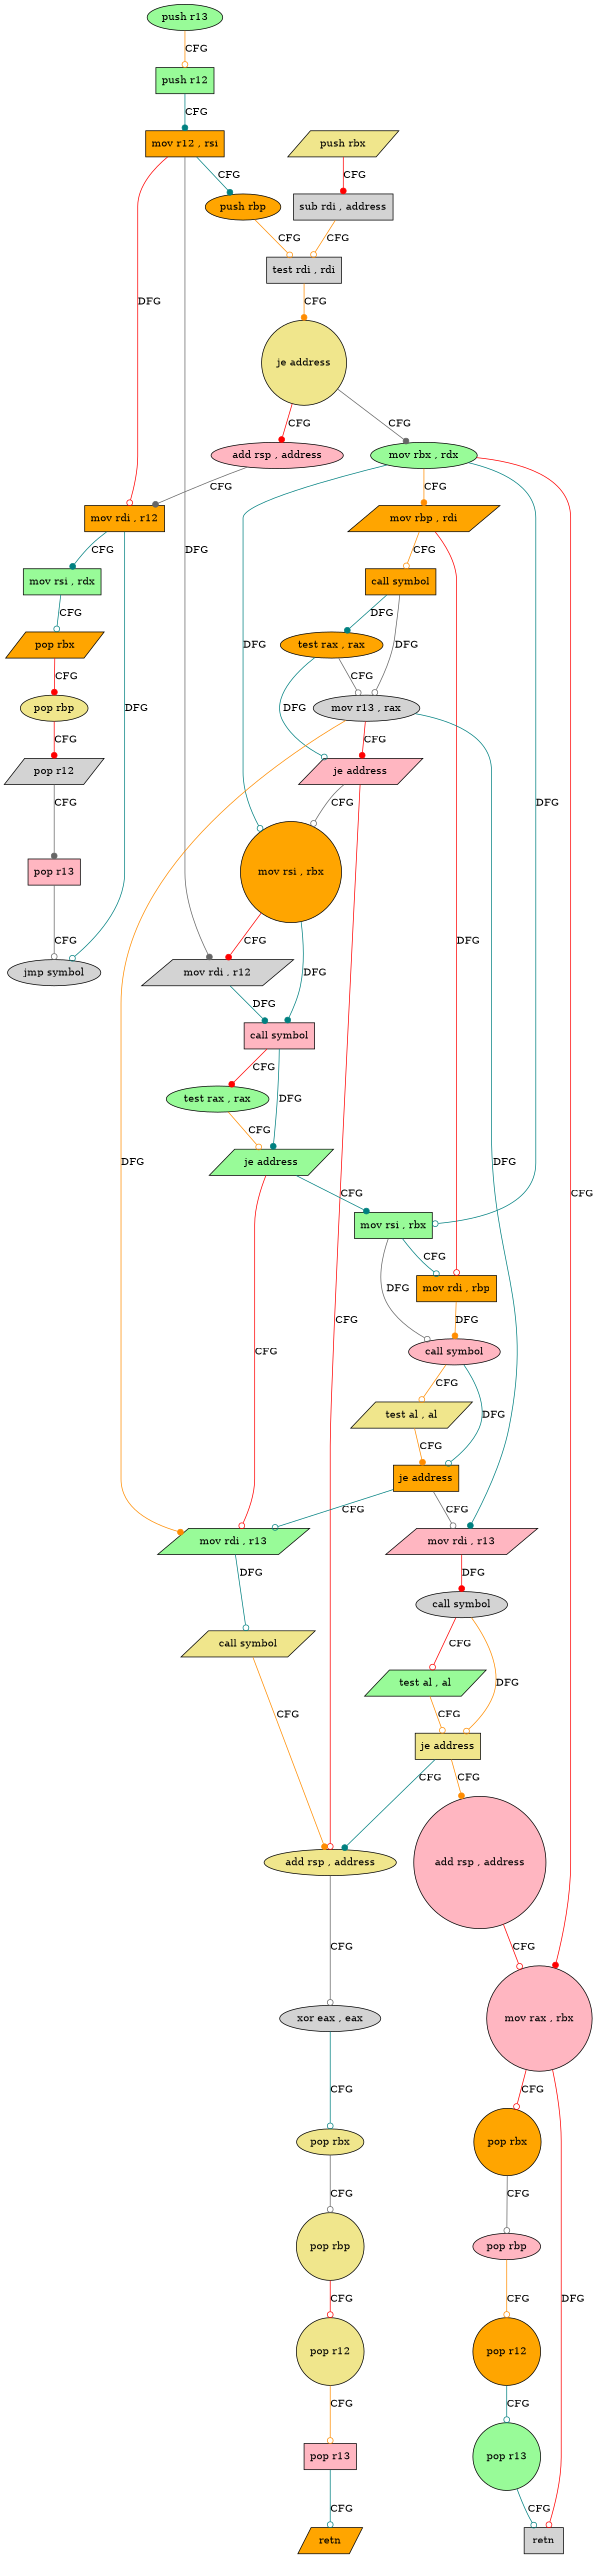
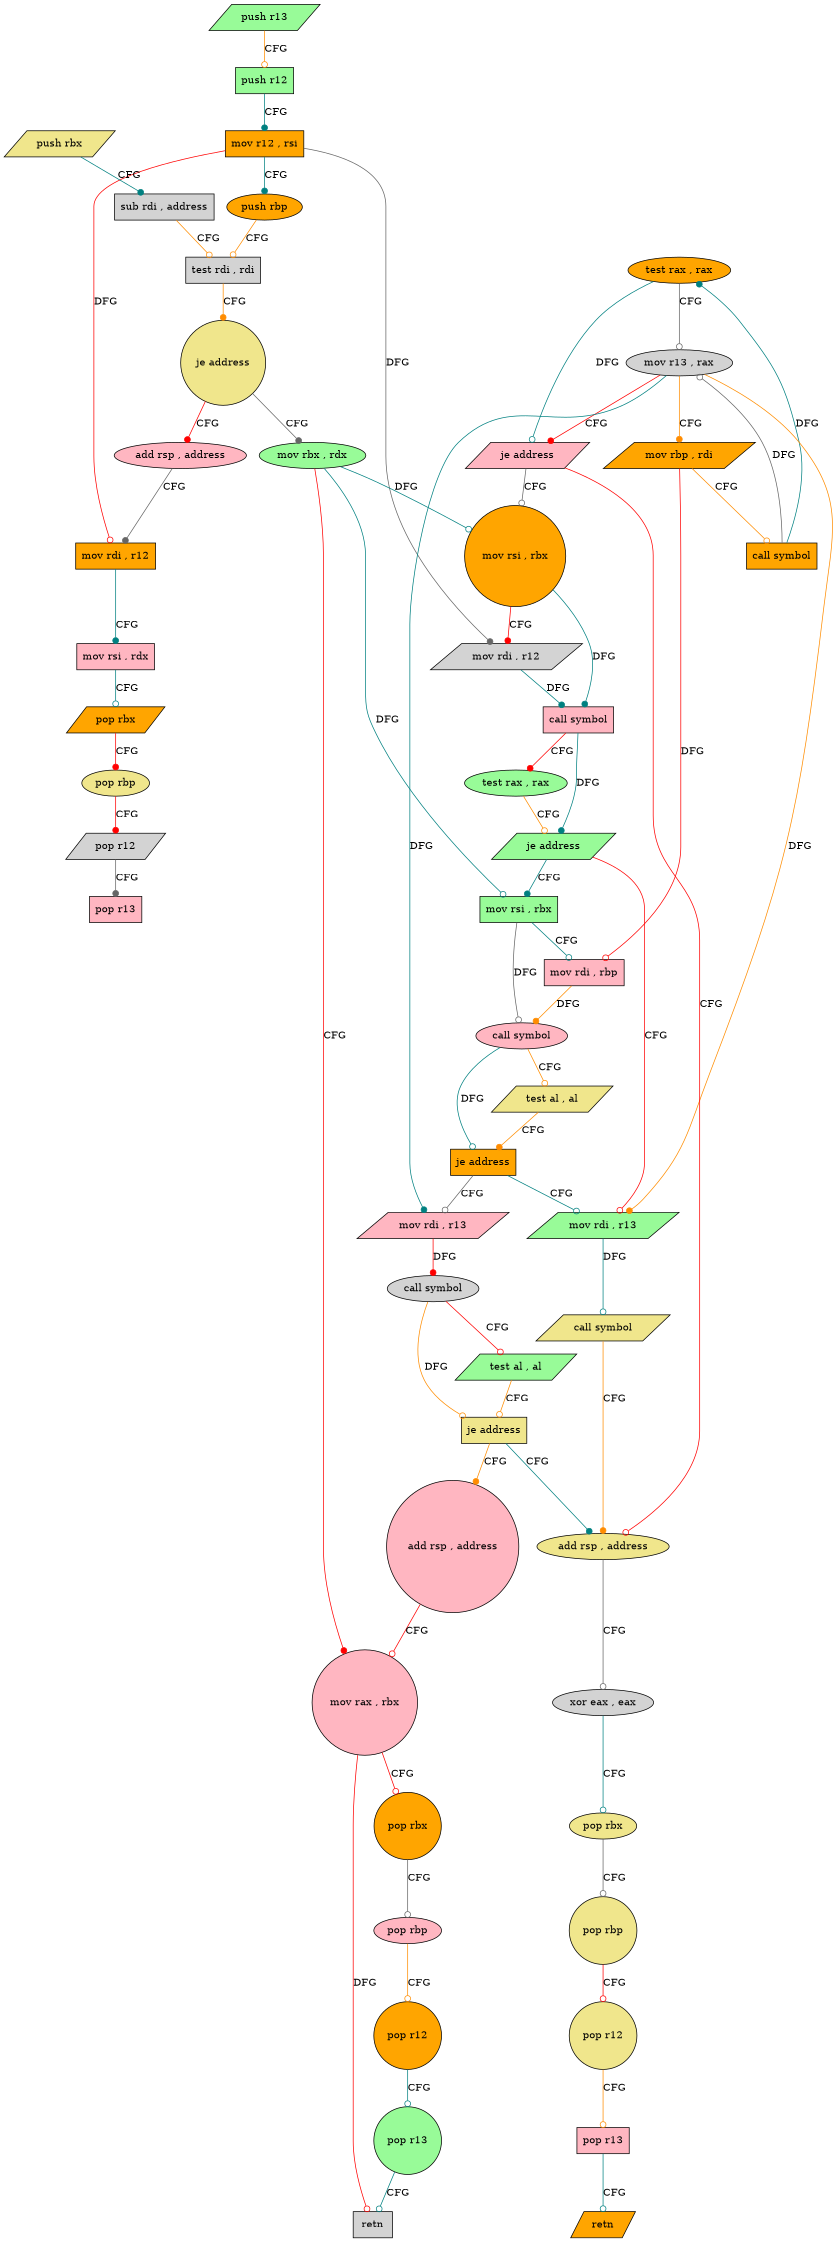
(185, 17) -> (265, 17)
(343, 172) -> (110, 174)
(424, 484) -> (679, 406)
(62, 582) -> (116, 657)
(54, 973) -> none
(457, 1289) -> (584, 973)
